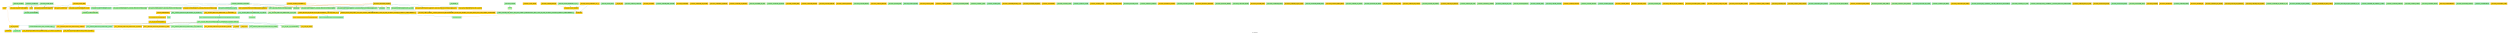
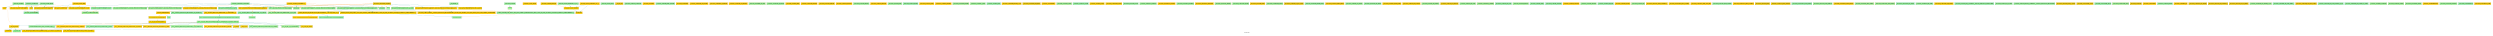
(1622, 4) -> none
(1738, 4) -> (1722, 4)
